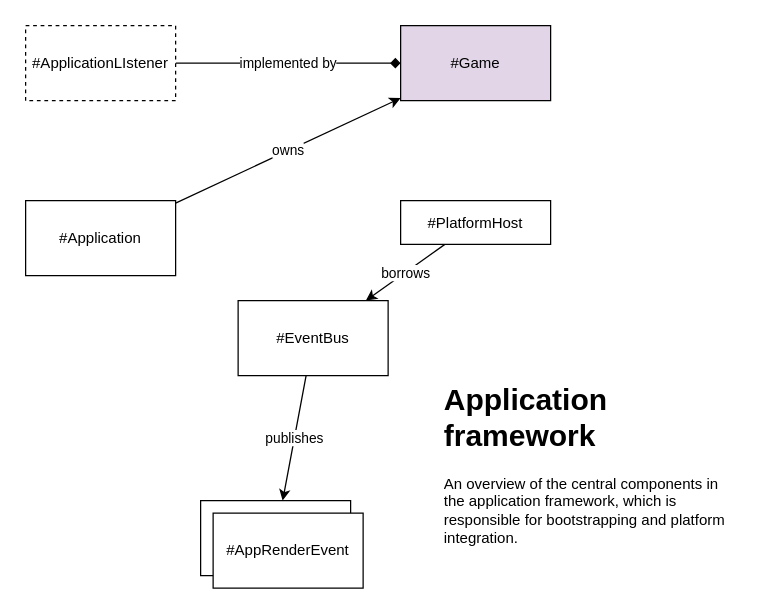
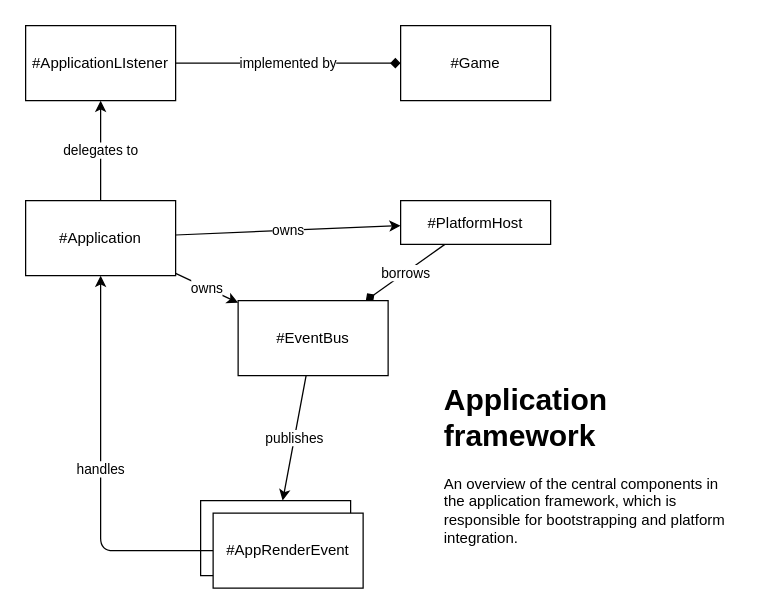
(101, 63) -> (101, 63)
(476, 63) -> (476, 63)
(285, 152) -> (284, 231)
none -> (101, 155)
none -> (203, 286)
(373, 295) -> (374, 294)
none -> (101, 468)
